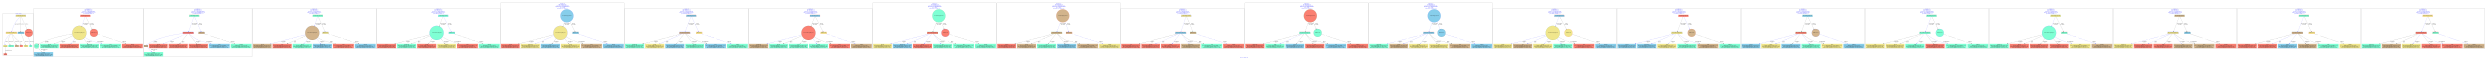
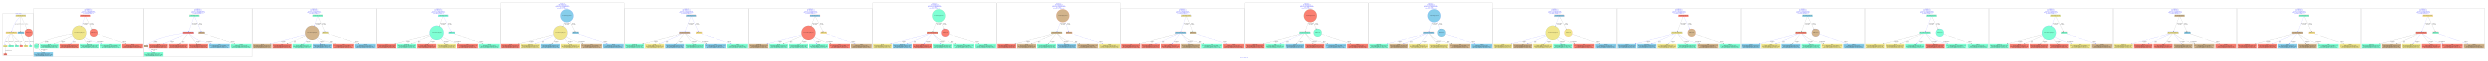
(17, 46) -> (17, 46)
